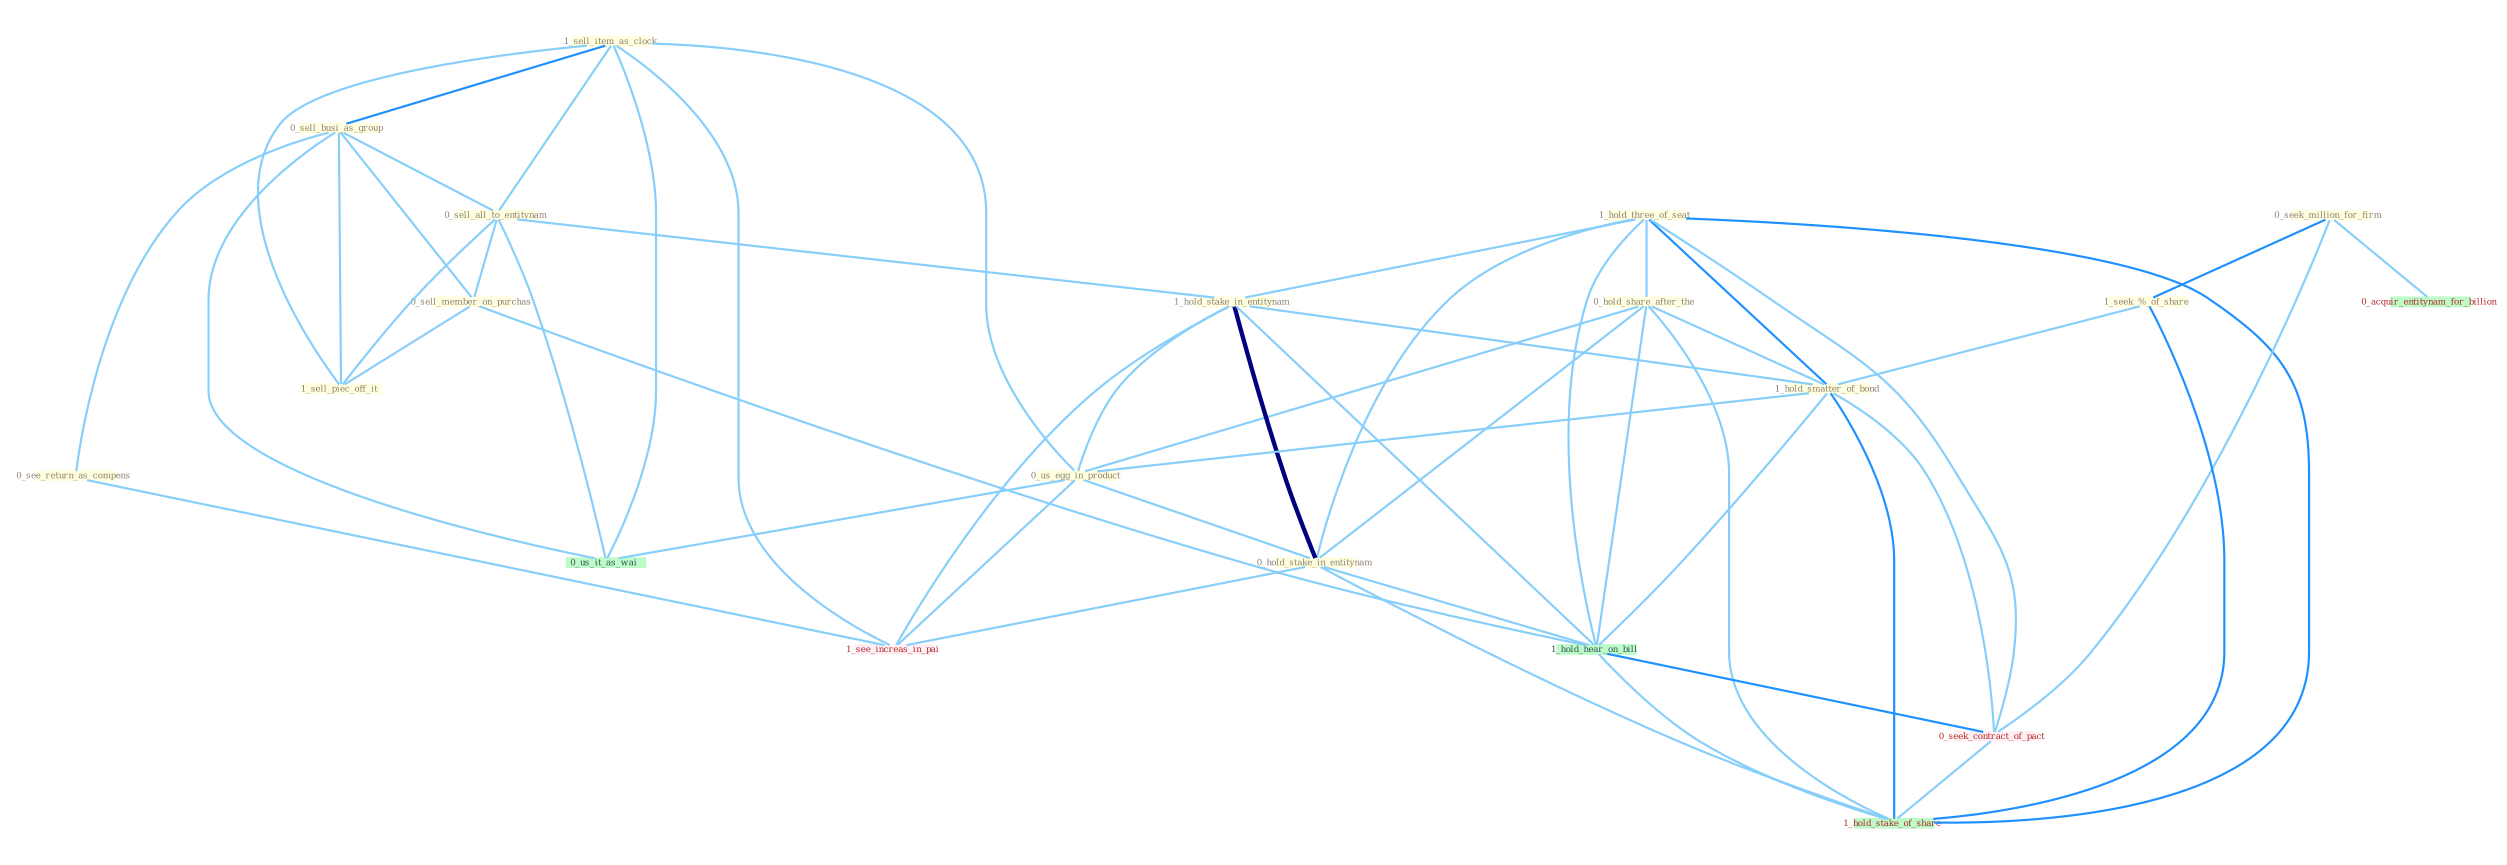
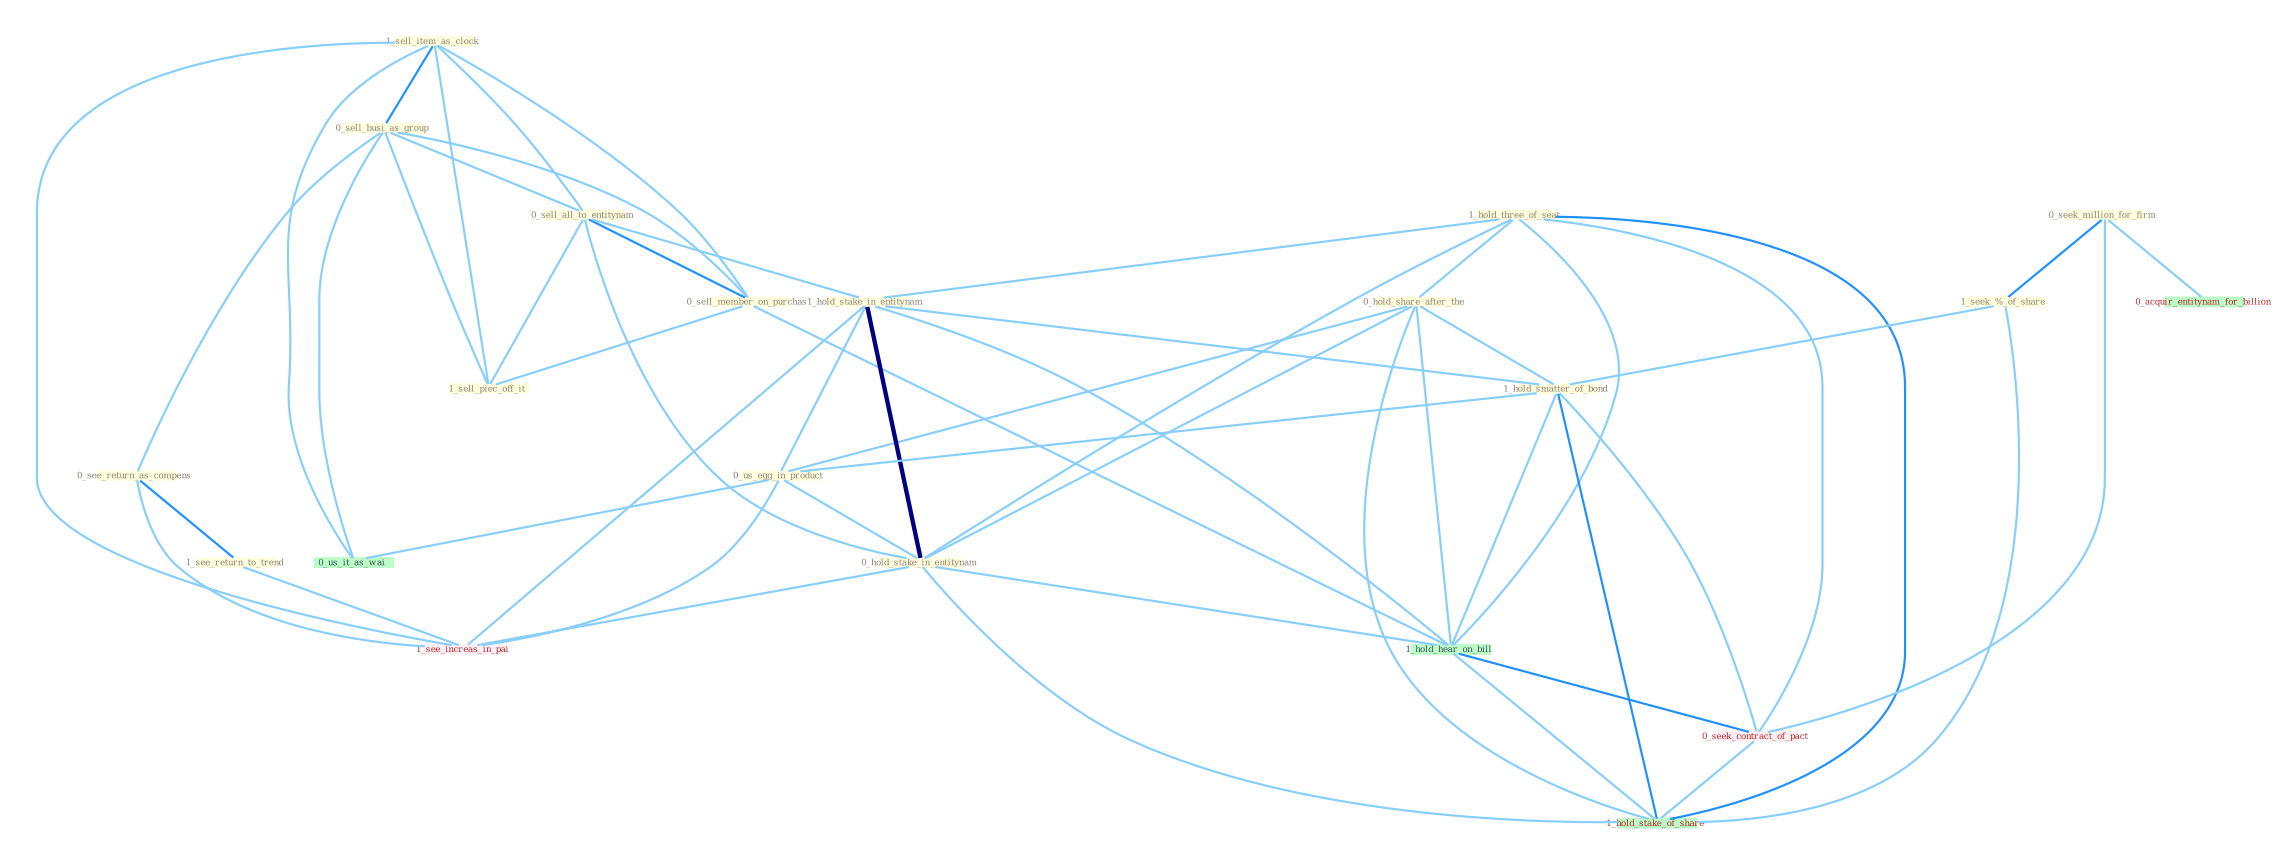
(968, 153) -> (608, 154)
(485, 258) -> (667, 259)
(1738, 302) -> none
(561, 386) -> (682, 435)
none -> (237, 563)
(2224, 655) -> (1978, 674)
